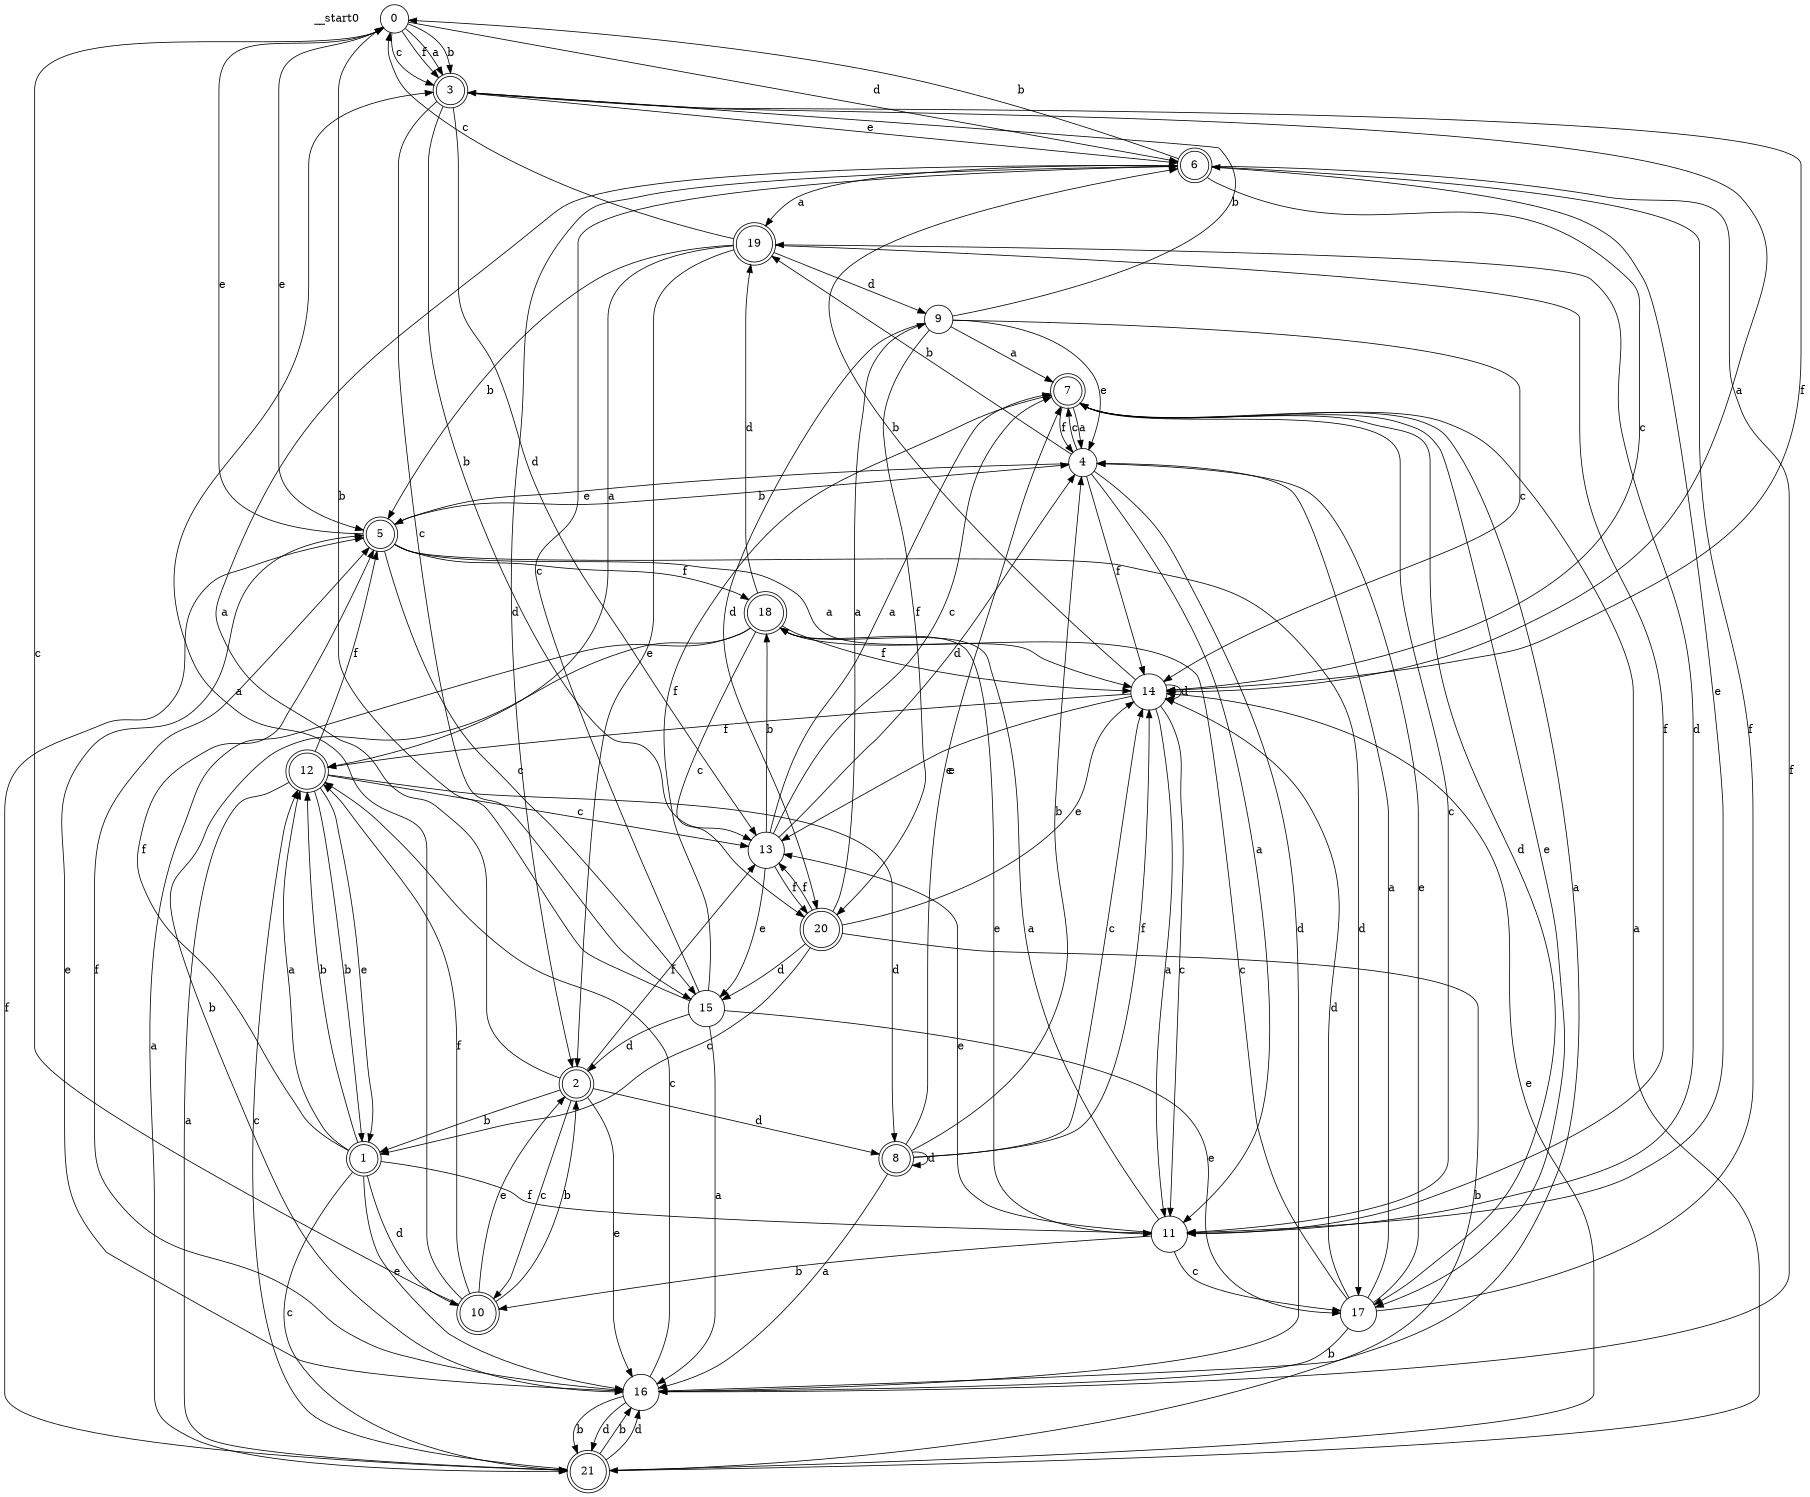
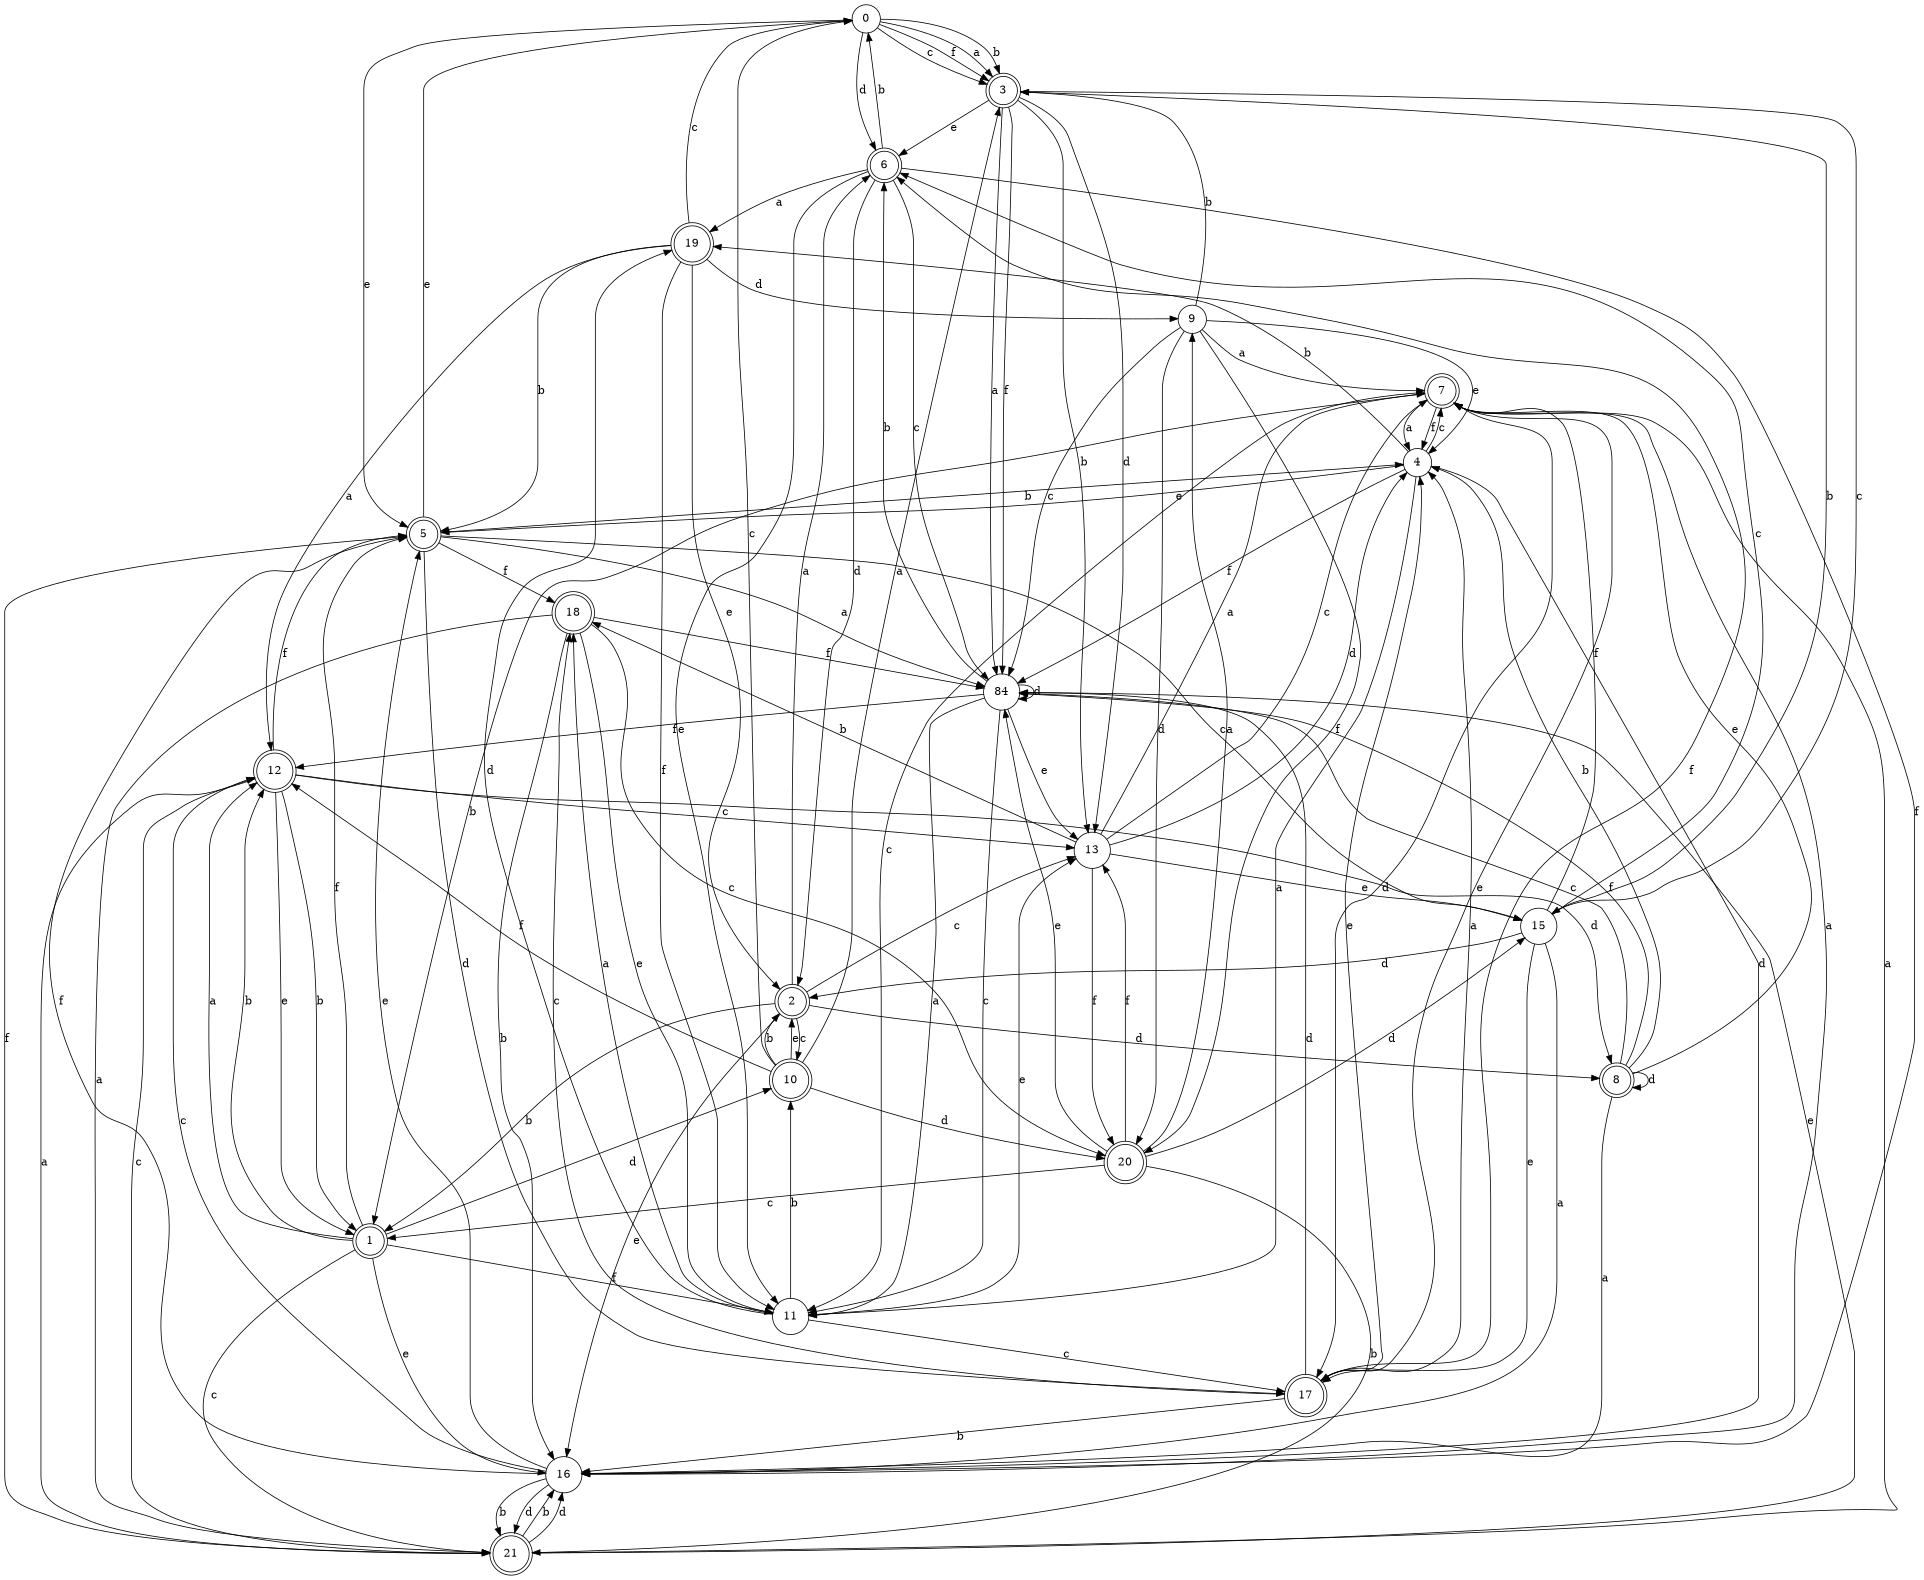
(337, 19) -> none
(746, 434) -> none
none -> (700, 533)
(339, 592) -> (1826, 200)
(1149, 692) -> (1002, 692)
(673, 971) -> (957, 926)
none -> (952, 1130)
(1358, 1313) -> (1306, 1396)
